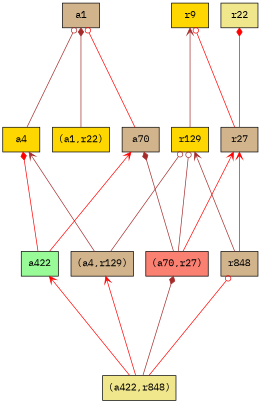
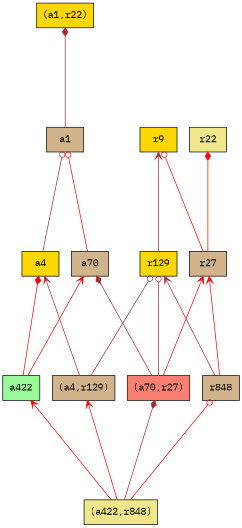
(81, 82) -> (65, 82)
